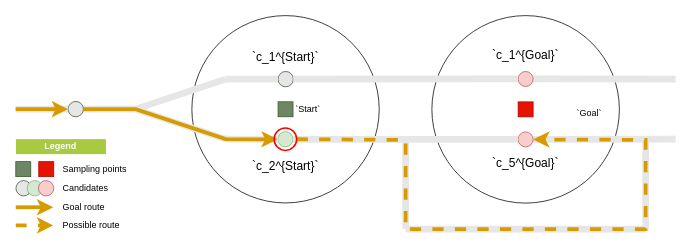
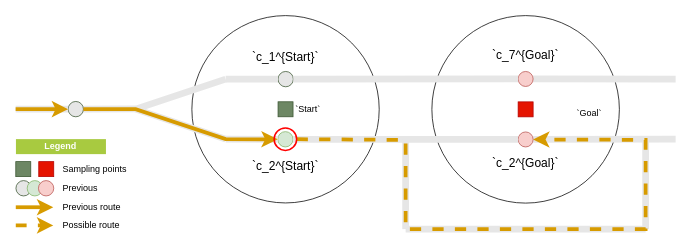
(525, 54) -> (525, 54)
(525, 163) -> (525, 163)
(87, 188) -> (82, 188)
(85, 207) -> (96, 207)
